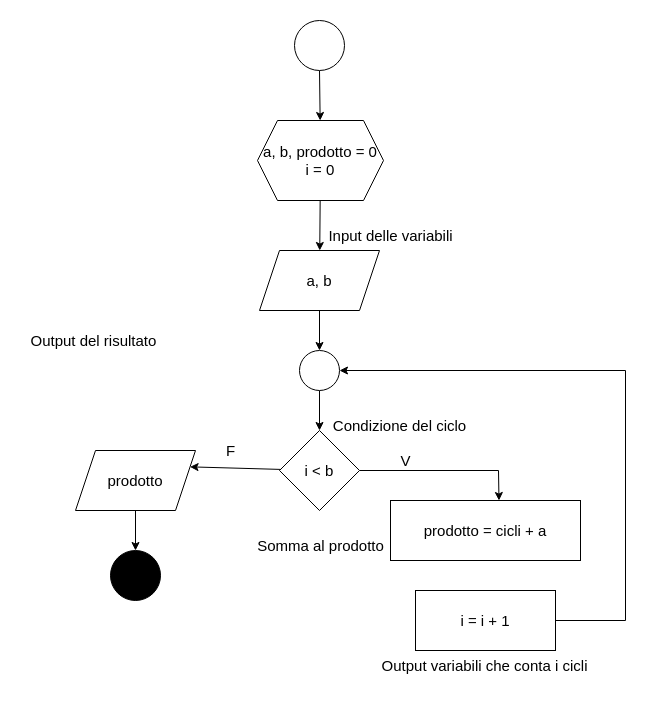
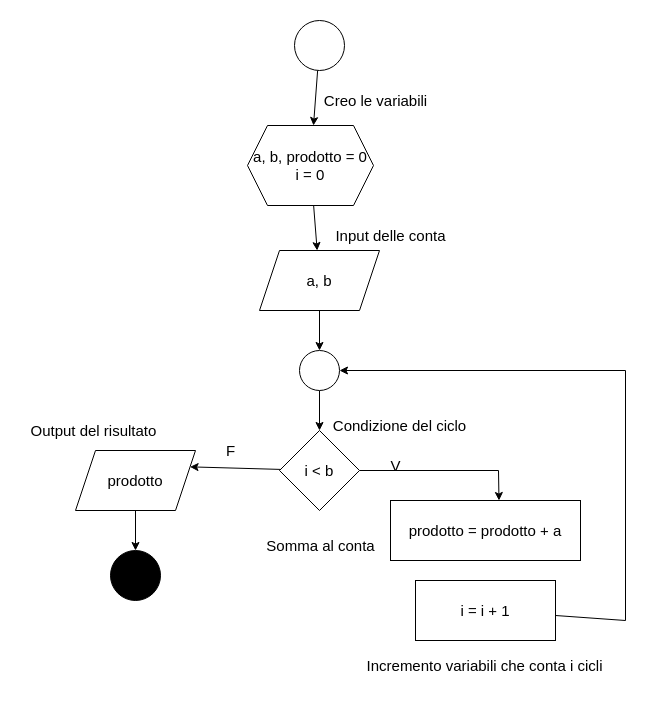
none -> (376, 101)
(321, 161) -> (311, 166)
(391, 236) -> (391, 236)
(96, 341) -> (96, 431)
(406, 461) -> (396, 466)
(486, 531) -> (486, 531)
(321, 546) -> (321, 546)
(486, 621) -> (486, 611)
(485, 666) -> (485, 666)
